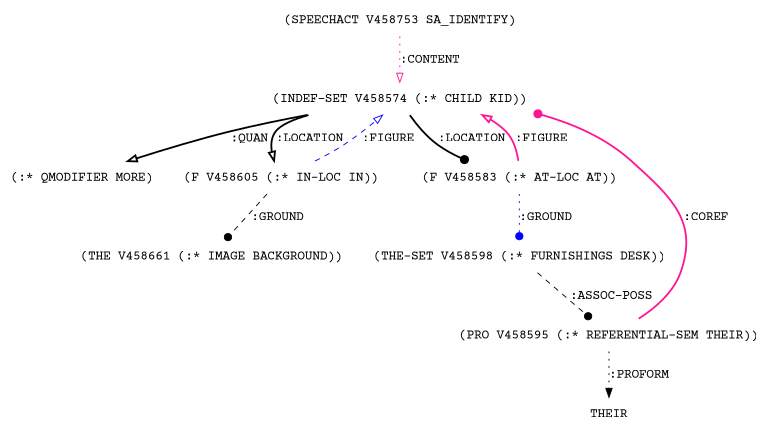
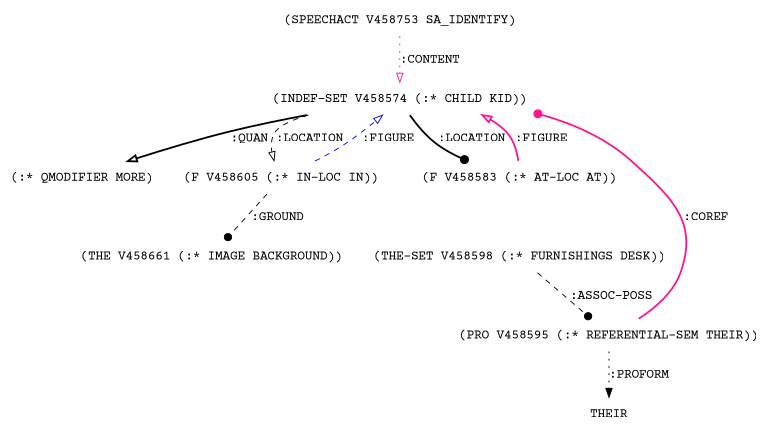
(282, 126) -> (282, 126)
(519, 213) -> none
